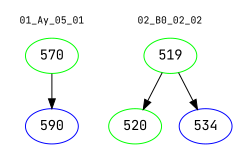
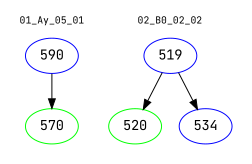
(170, 56) -> (170, 56)
(52, 86) -> (52, 86)
